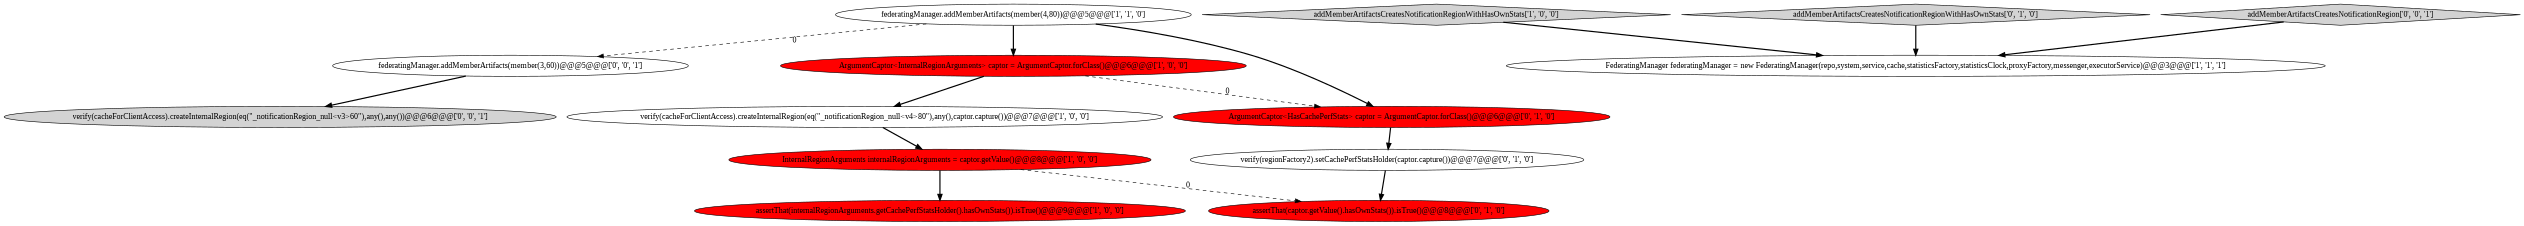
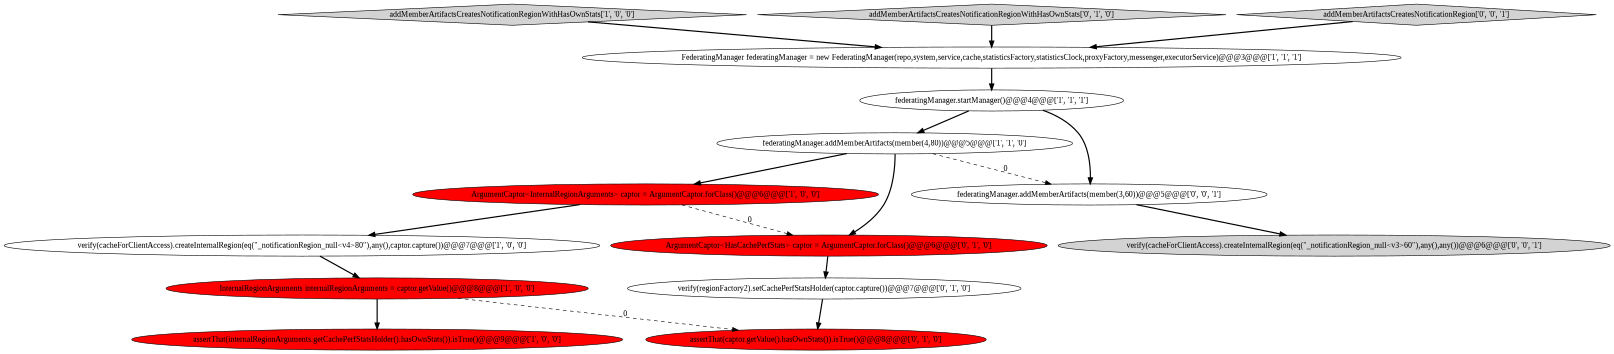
none -> (992, 100)
